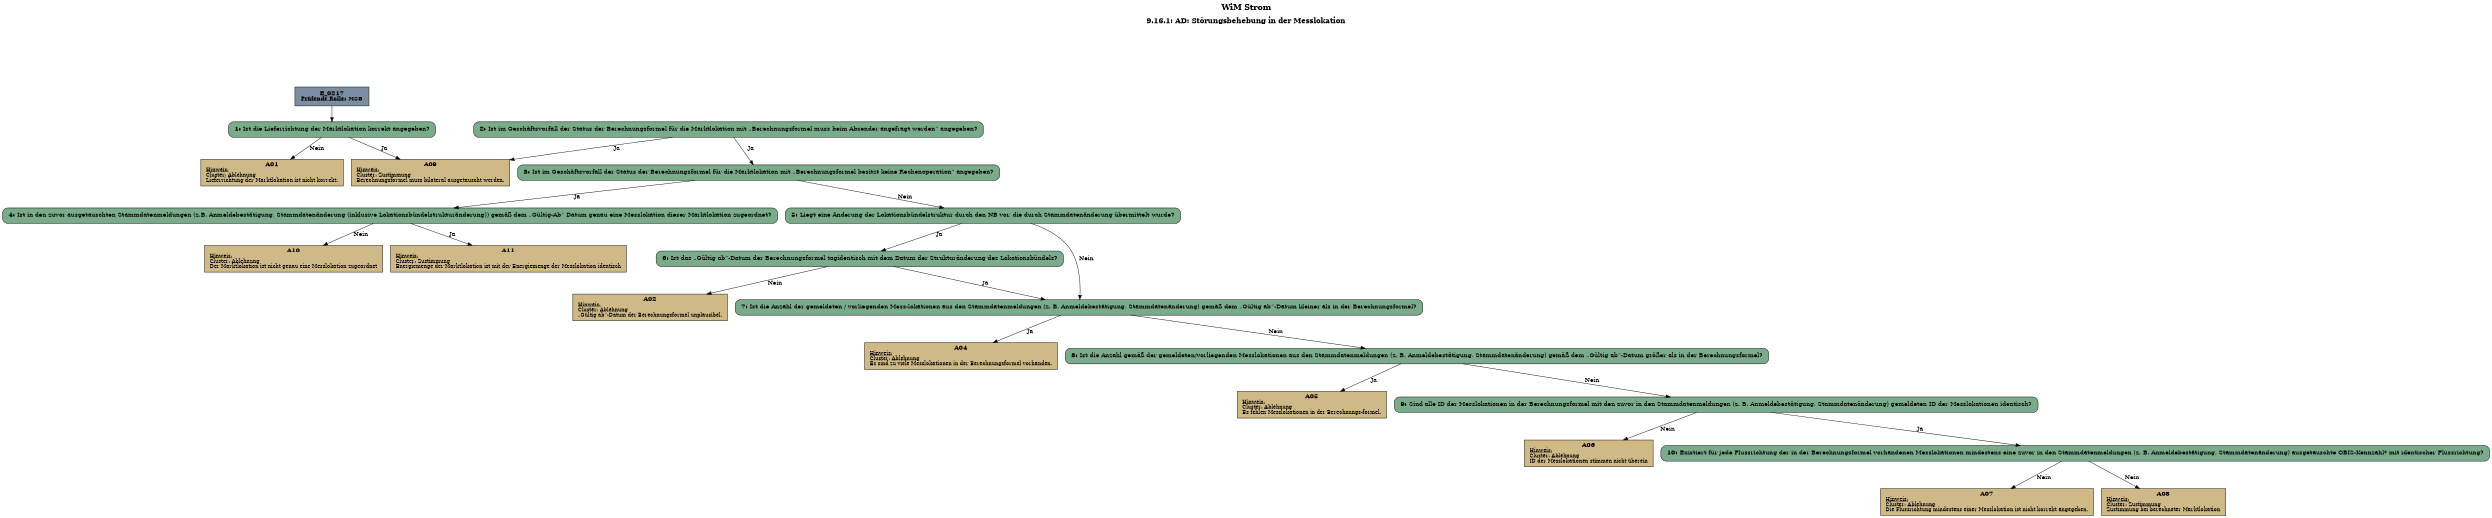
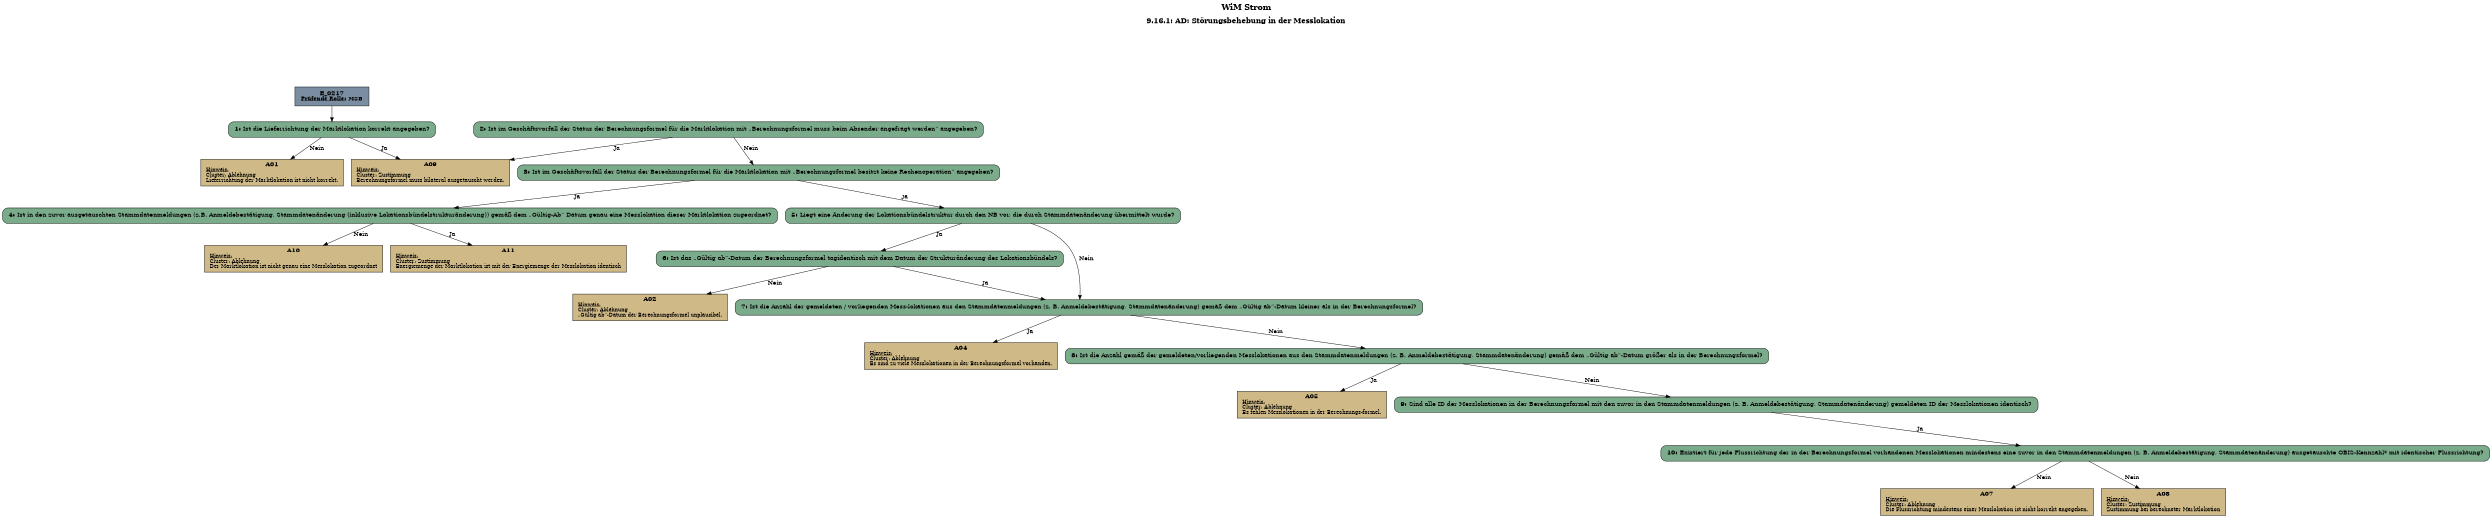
(751, 148) -> (751, 148)
(905, 197) -> (905, 197)
(1589, 453) -> none
